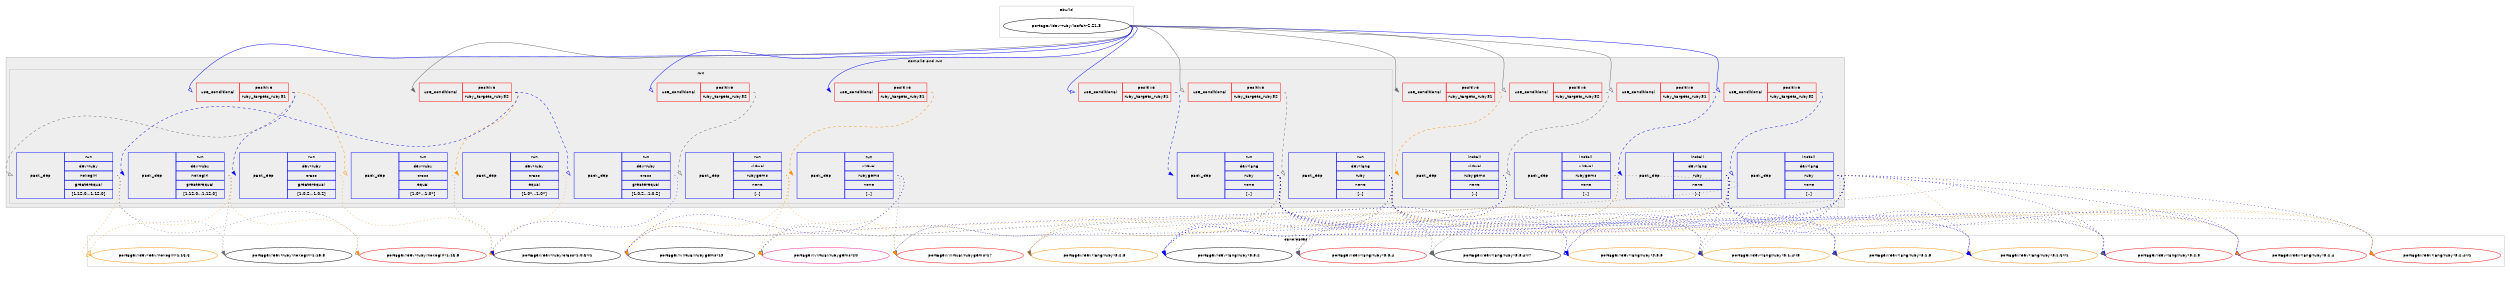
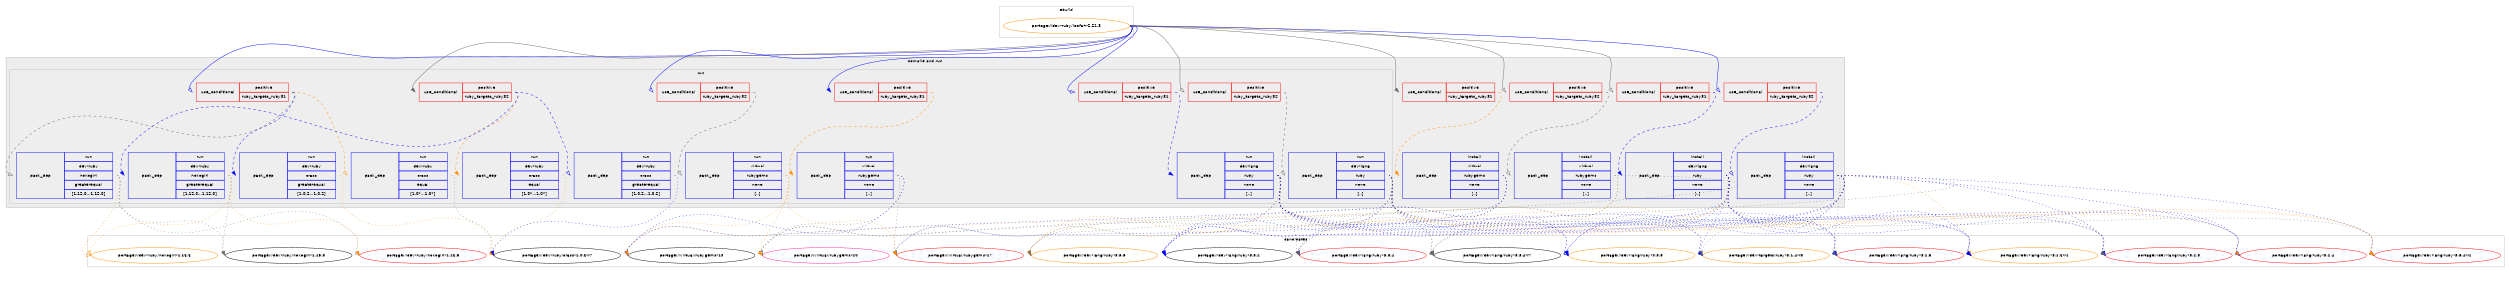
(1066, 26) -> (1066, 26)
(154, 255) -> (154, 255)
(557, 255) -> (557, 255)
(1095, 255) -> (1095, 255)
(1766, 255) -> (1766, 255)
(1900, 255) -> (1900, 255)
(2438, 255) -> (2438, 255)
